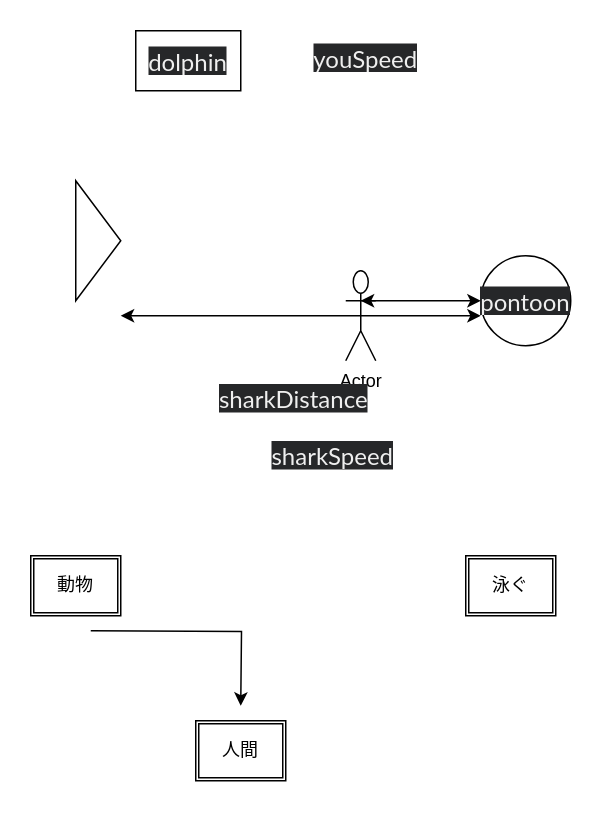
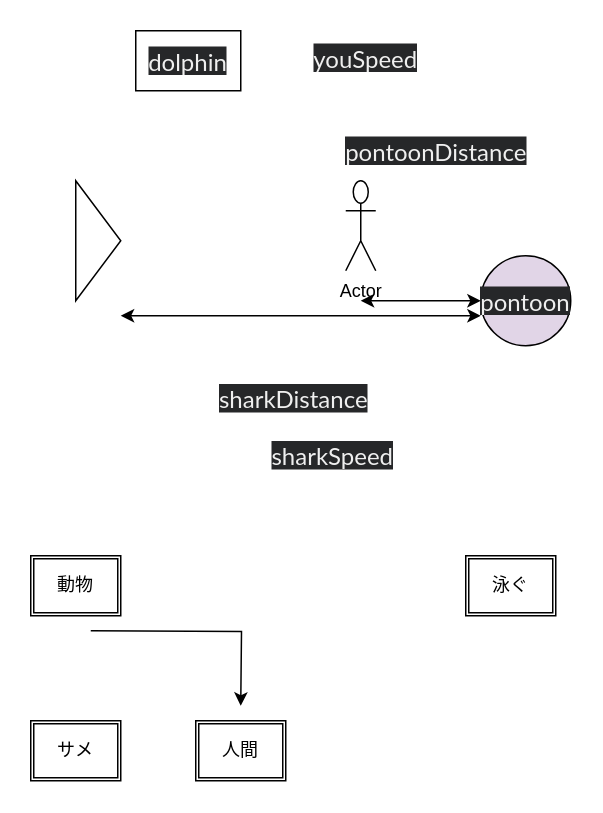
none -> (436, 151)
(526, 301) -> (526, 301)
(361, 316) -> (361, 226)
none -> (76, 751)
